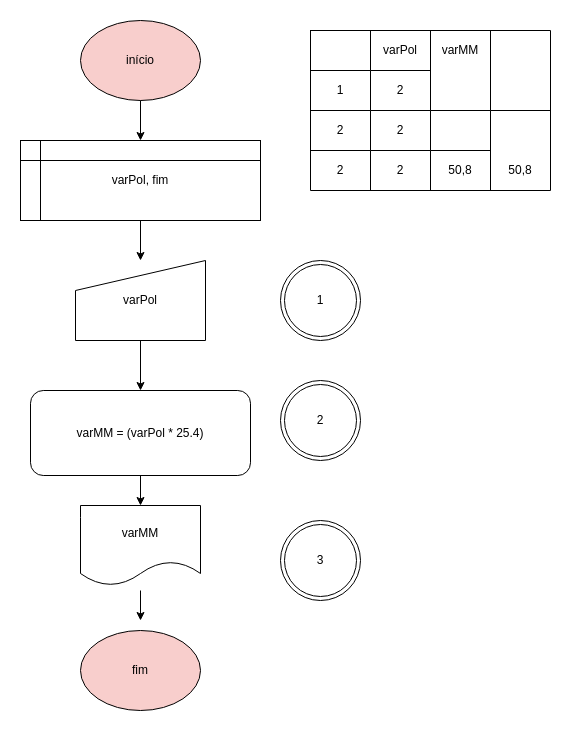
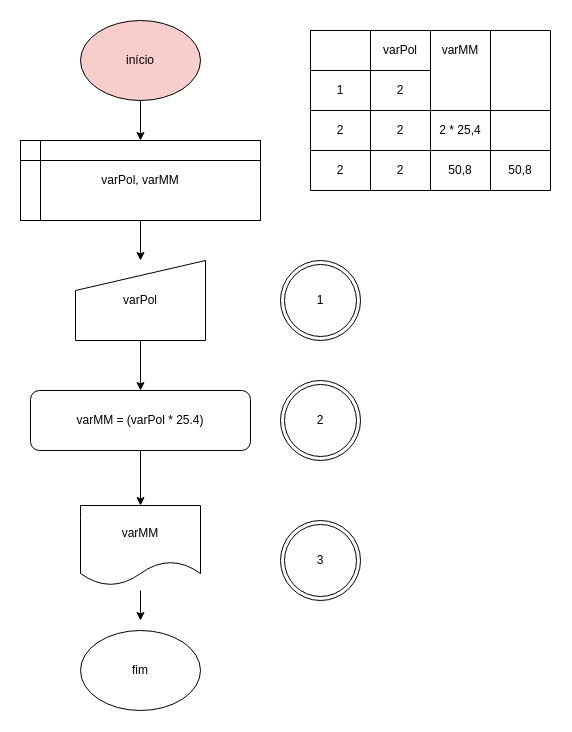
none -> (461, 131)
(141, 181) -> (141, 181)
(141, 433) -> (141, 421)
(141, 671) -> (141, 671)
